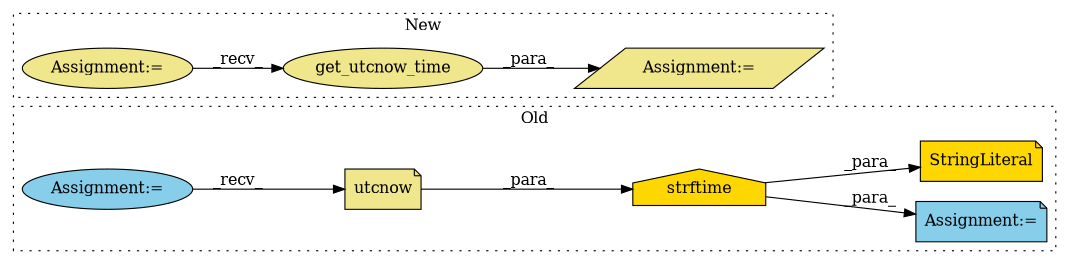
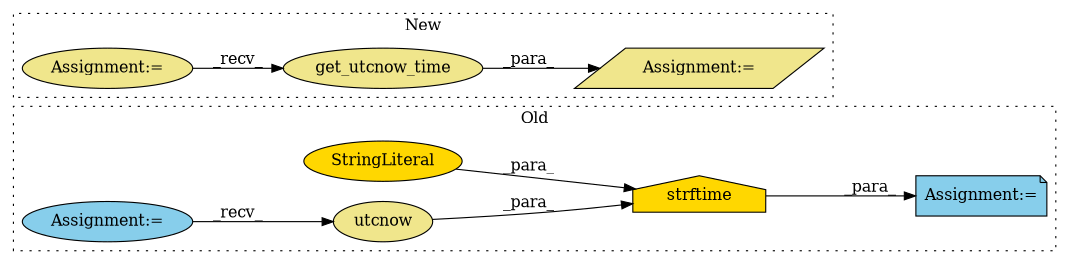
(981, 161) -> (383, 161)
(837, 176) -> (540, 178)
(383, 189) -> (383, 222)
